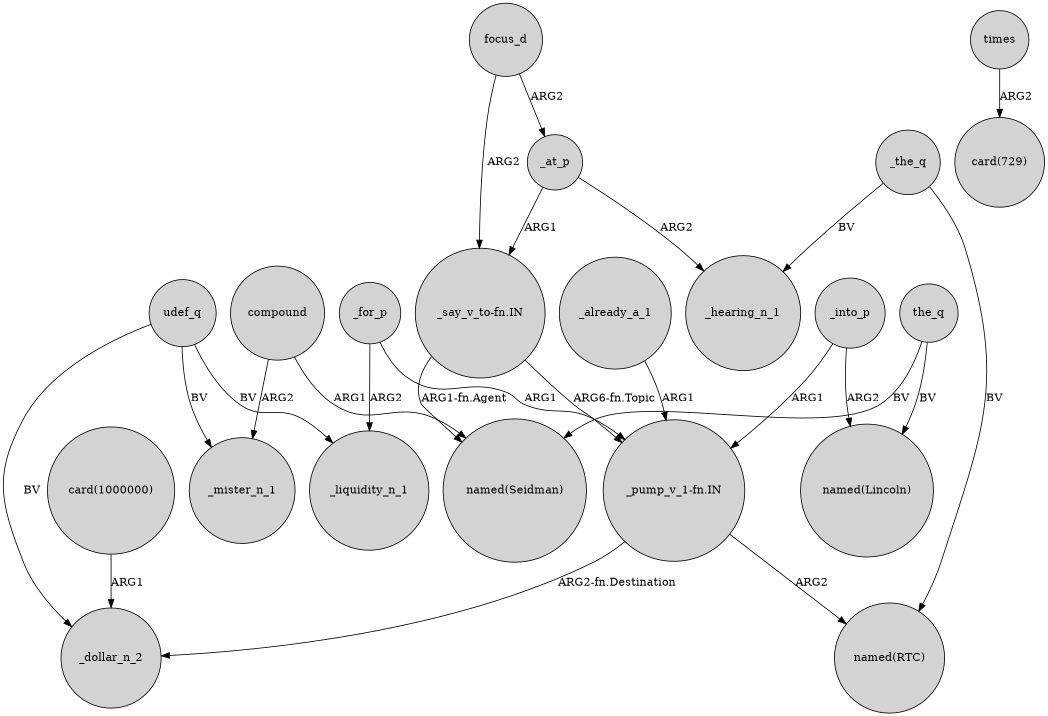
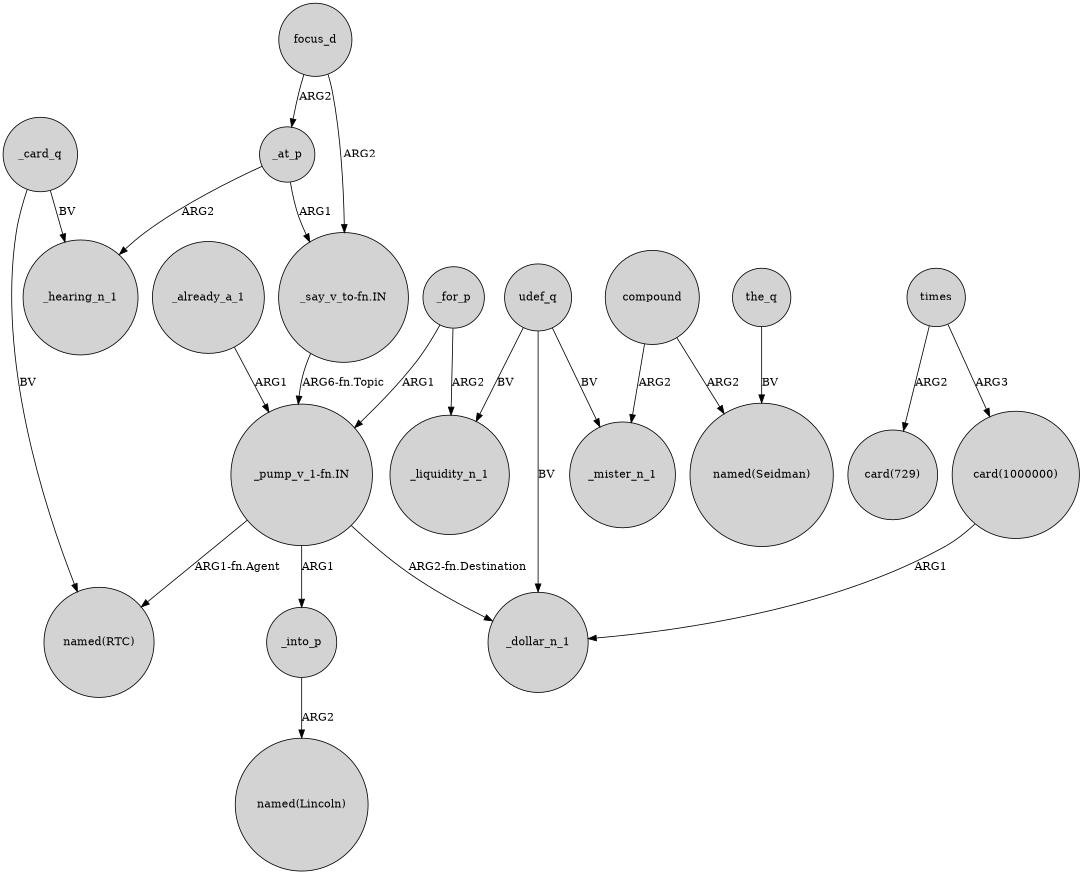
(908, 162) -> (40, 154)
none -> (967, 367)
(921, 386) -> none
(789, 397) -> (302, 572)
(350, 398) -> (723, 383)
(421, 402) -> none
(812, 583) -> (237, 567)
(111, 658) -> (538, 642)
